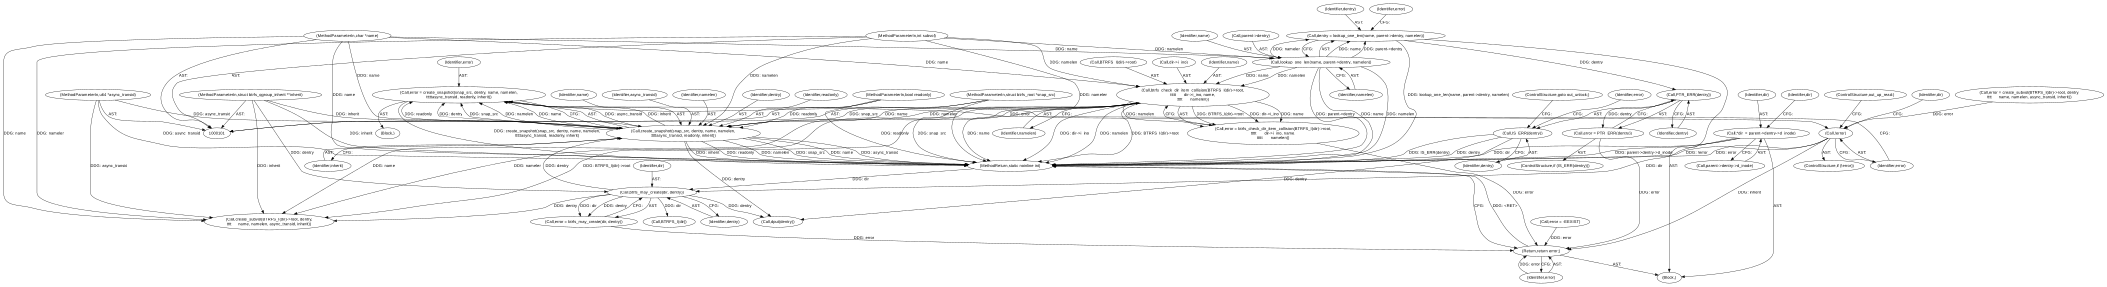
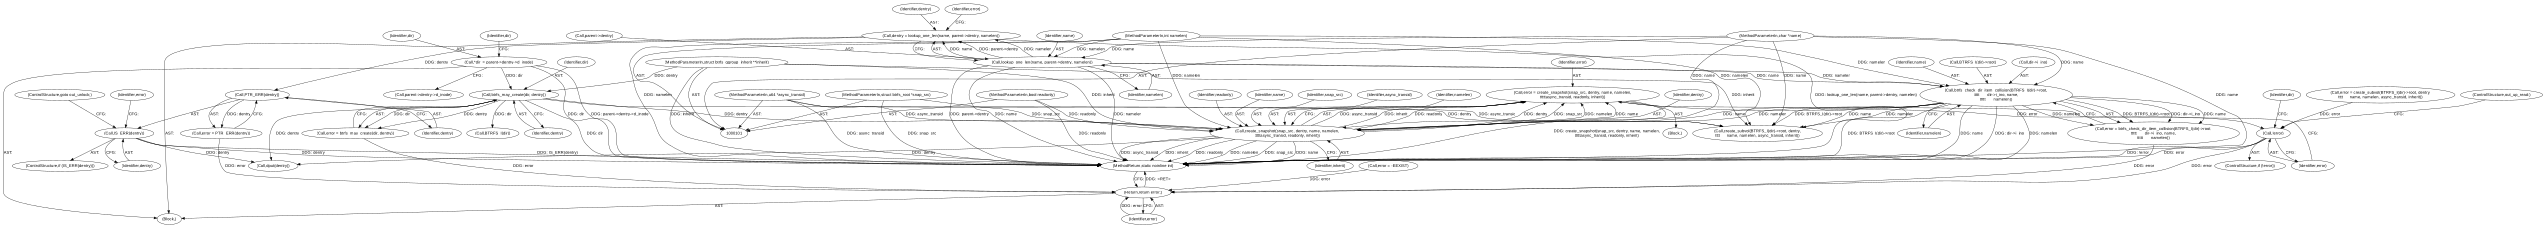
(907, 36) -> (1156, 36)
none -> (1325, 95)
(1580, 149) -> (94, 149)
(1755, 154) -> none
(833, 179) -> (800, 162)
(1750, 192) -> (2202, 166)
